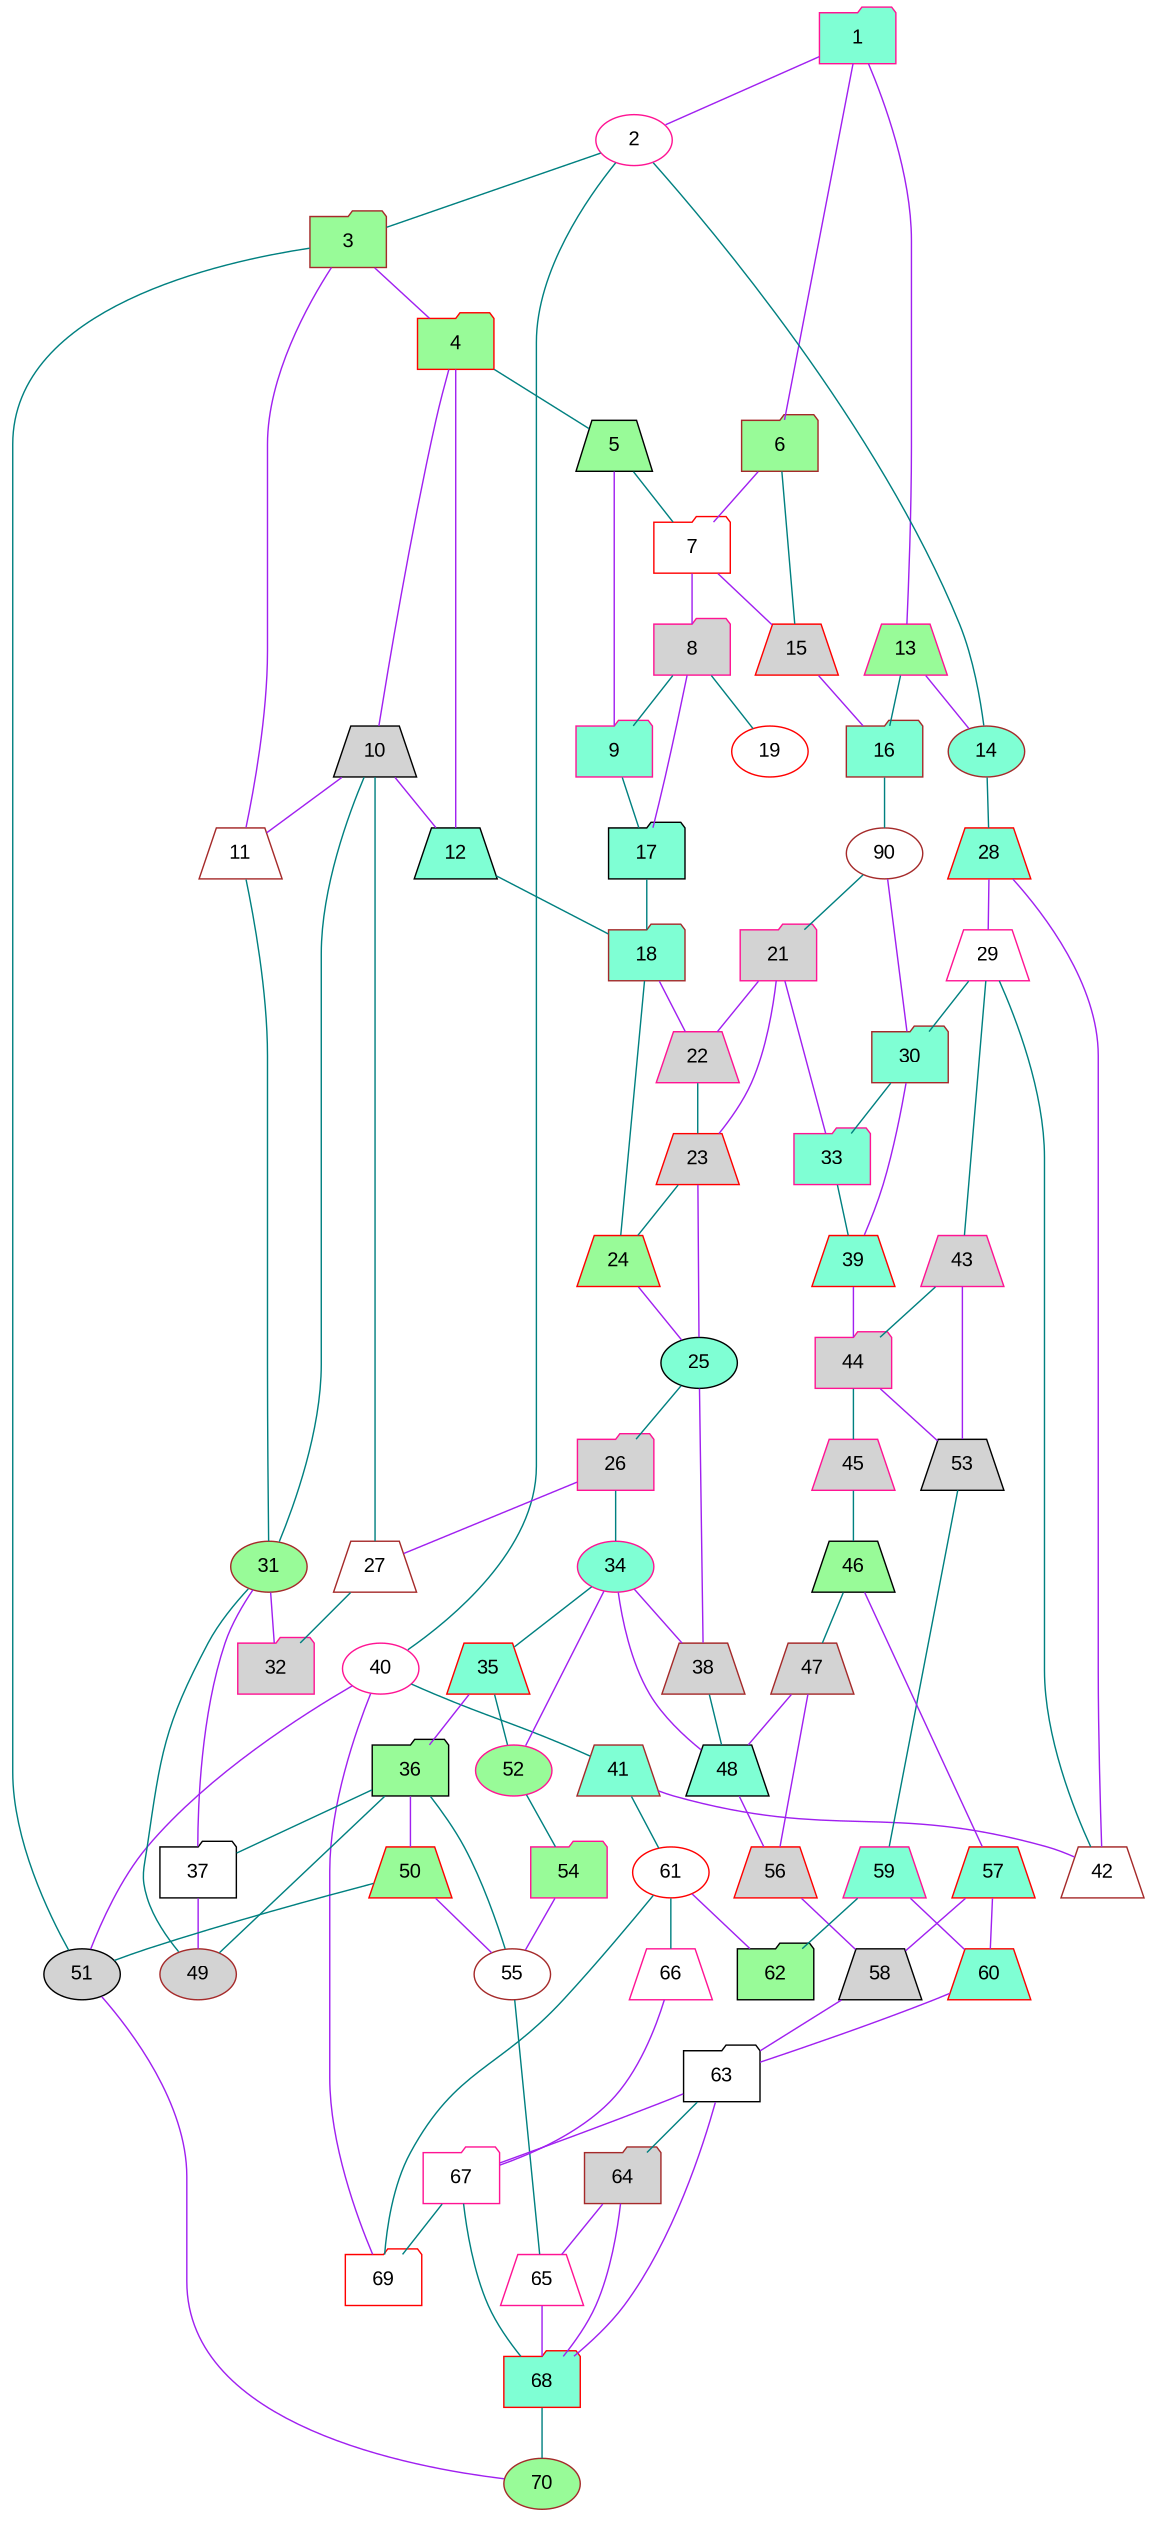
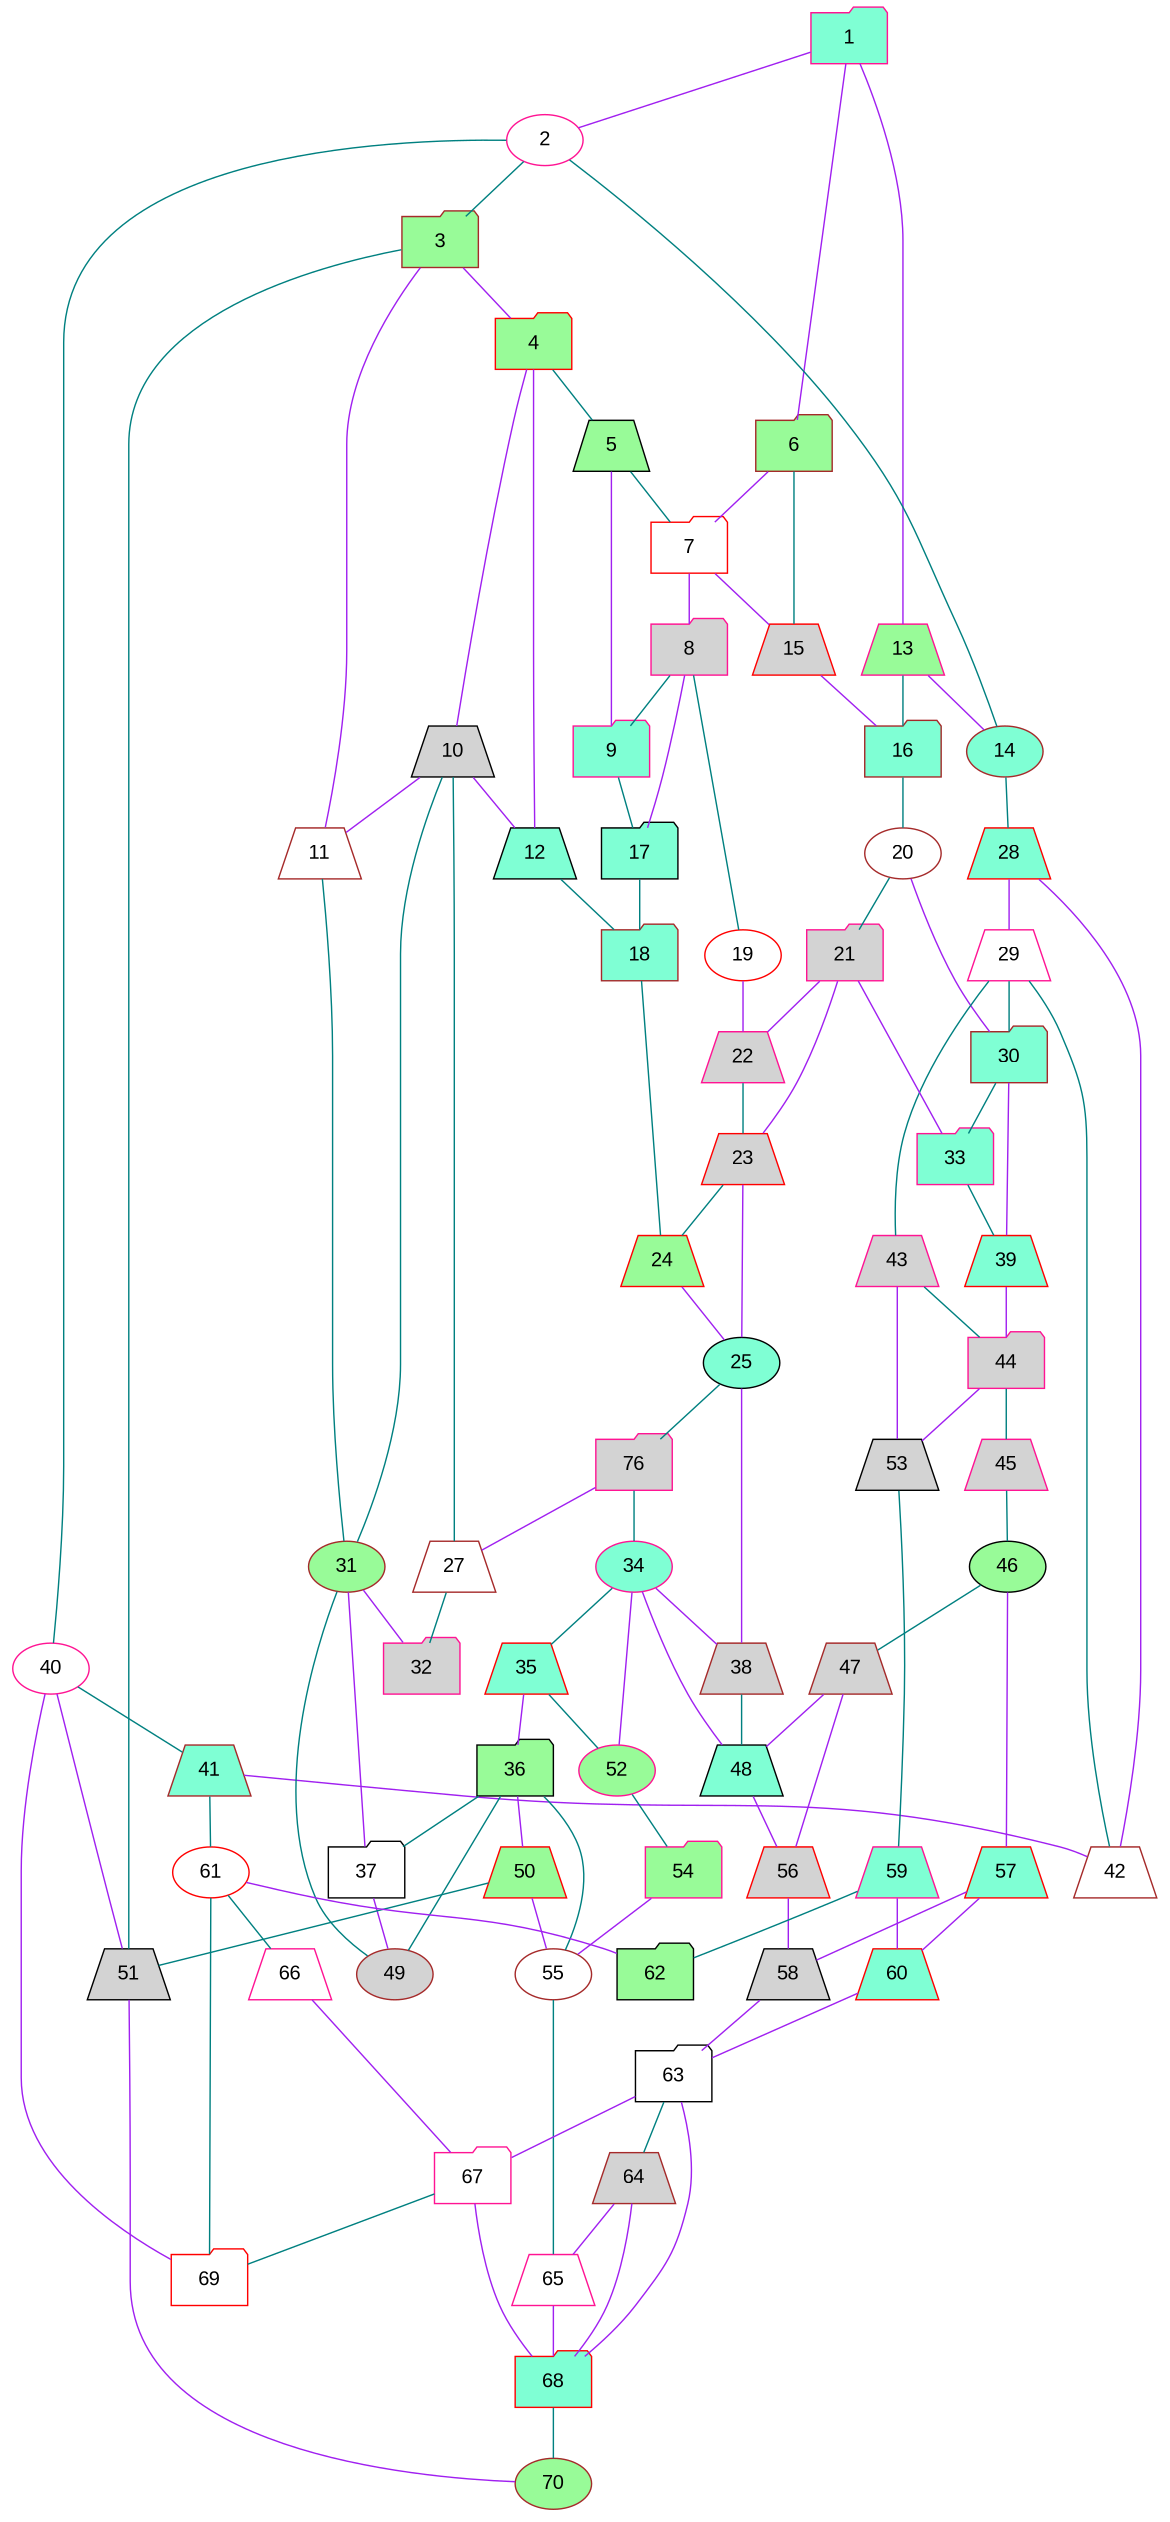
(885, 853) -> (903, 853)
(672, 1006) -> (743, 1006)
(616, 1465) -> (634, 1465)
(853, 1567) -> (1008, 1567)
(82, 1974) -> (129, 1974)
(623, 2178) -> (634, 2178)
(480, 2285) -> (492, 2285)
